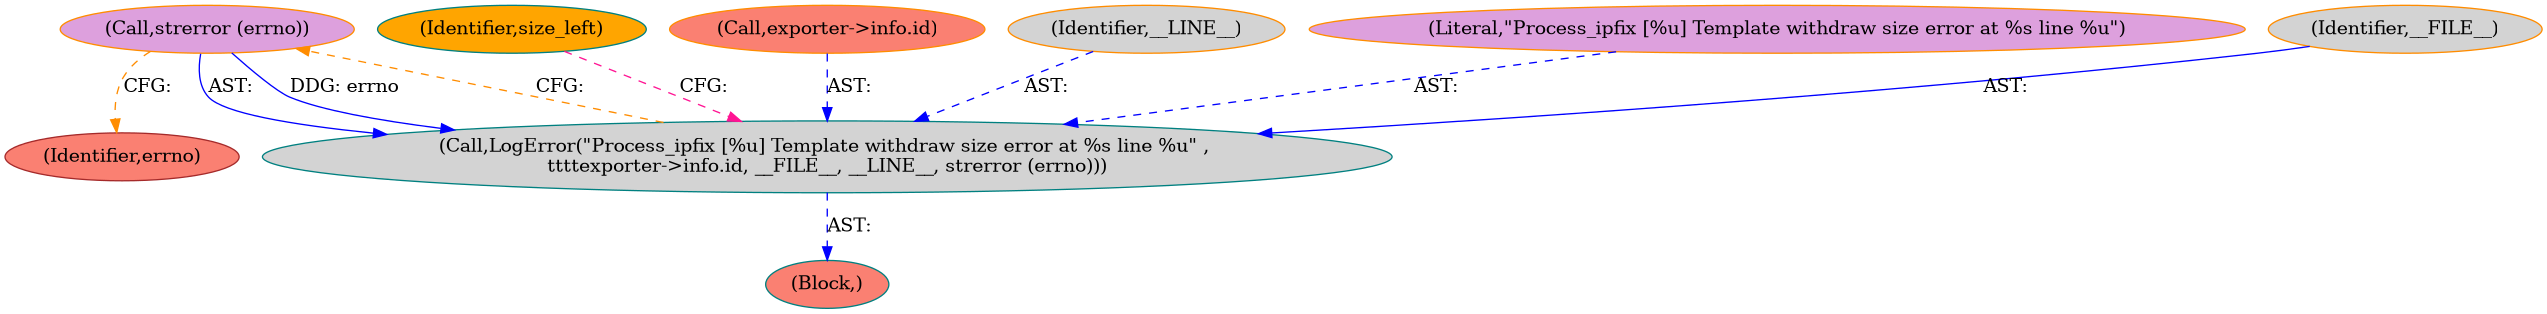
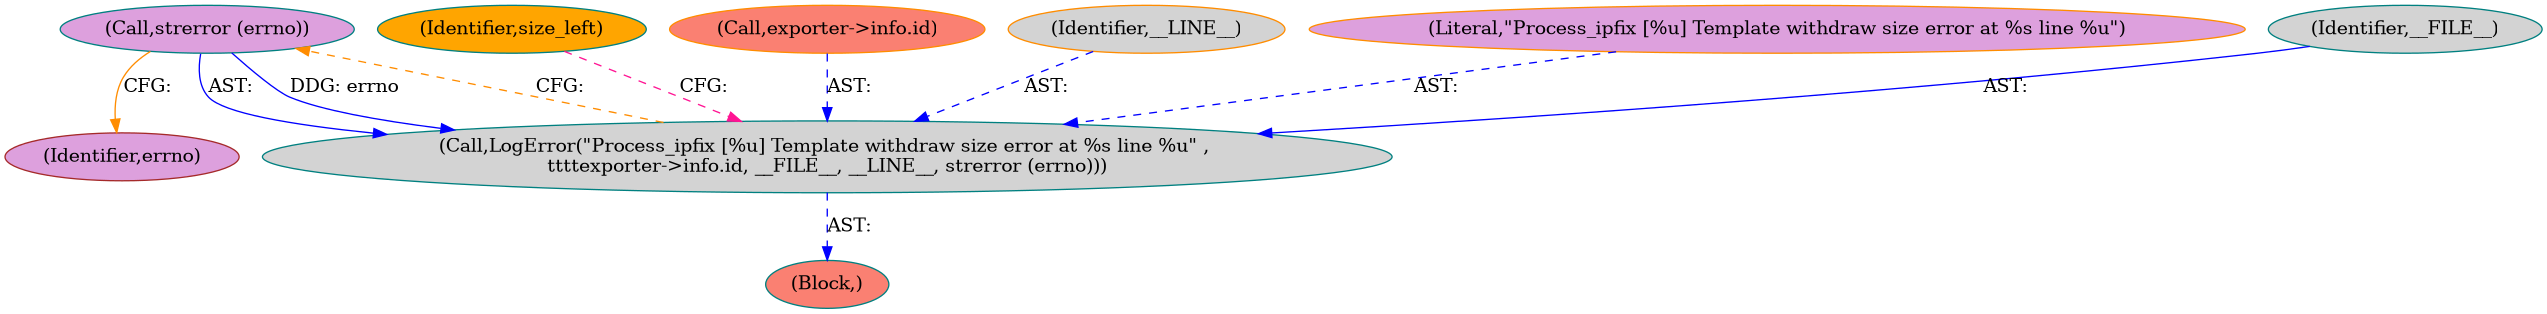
(207, 29) -> (207, 29)
(2405, 29) -> (2405, 29)
(122, 80) -> (122, 80)
(122, 157) -> (122, 157)
